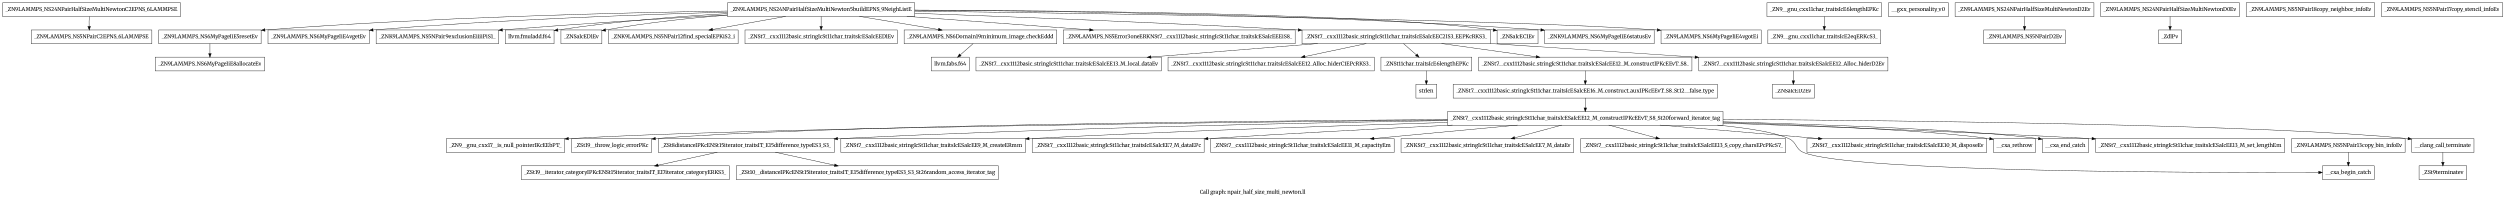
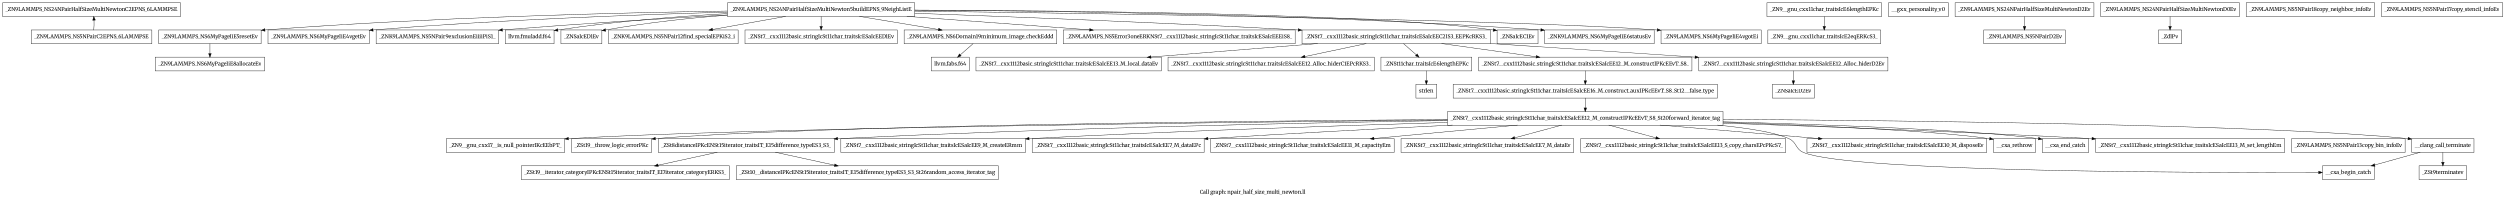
(89, 21) -> (94, 25)
(2348, 157) -> (2398, 159)
